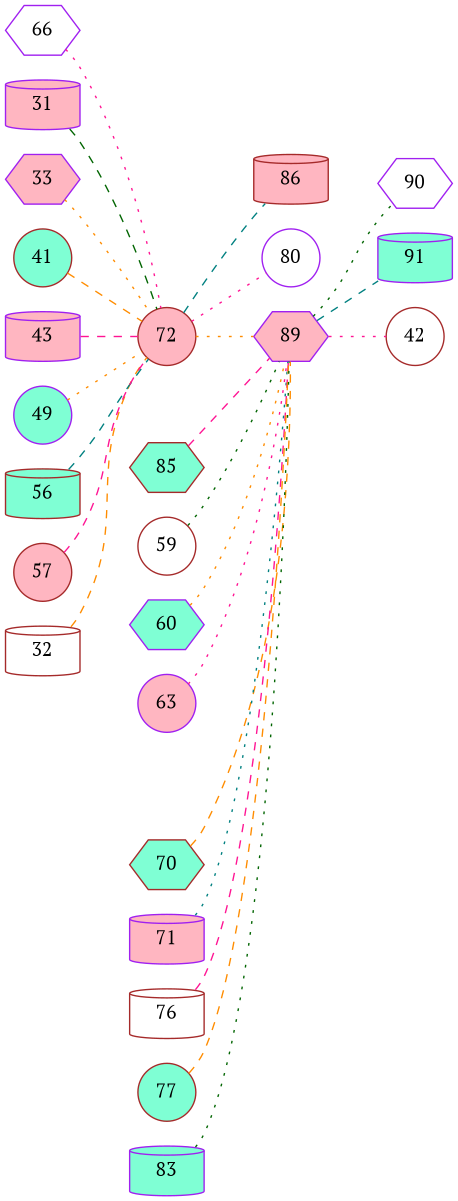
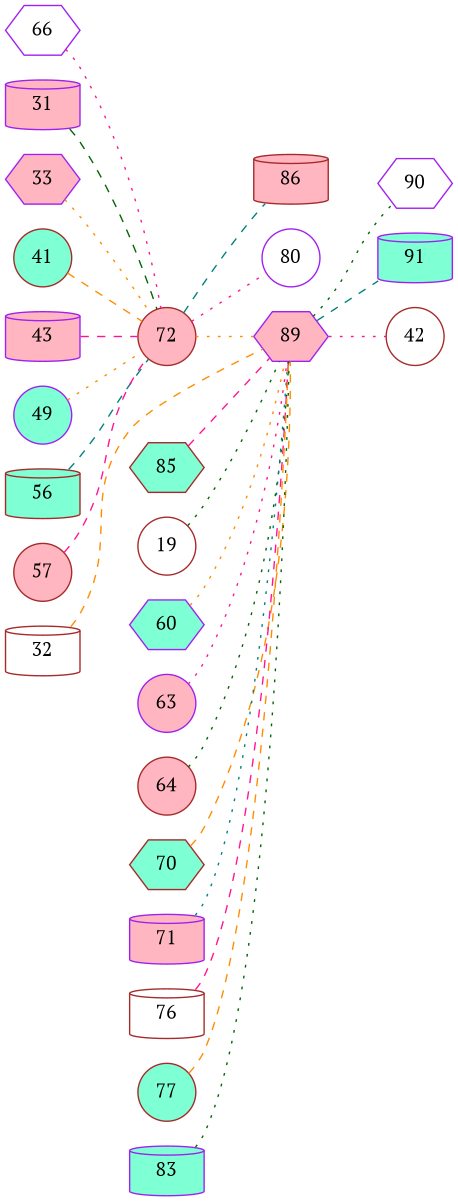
(107, 492) -> (116, 452)
(167, 546) -> (167, 546)
none -> (167, 786)
